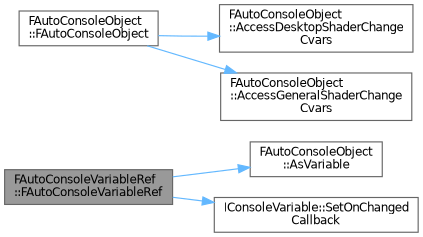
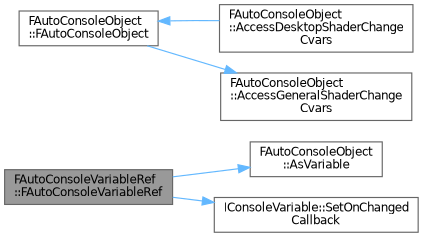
(183, 36) -> (195, 21)
